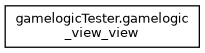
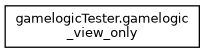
(102, 27) -> (102, 27)
